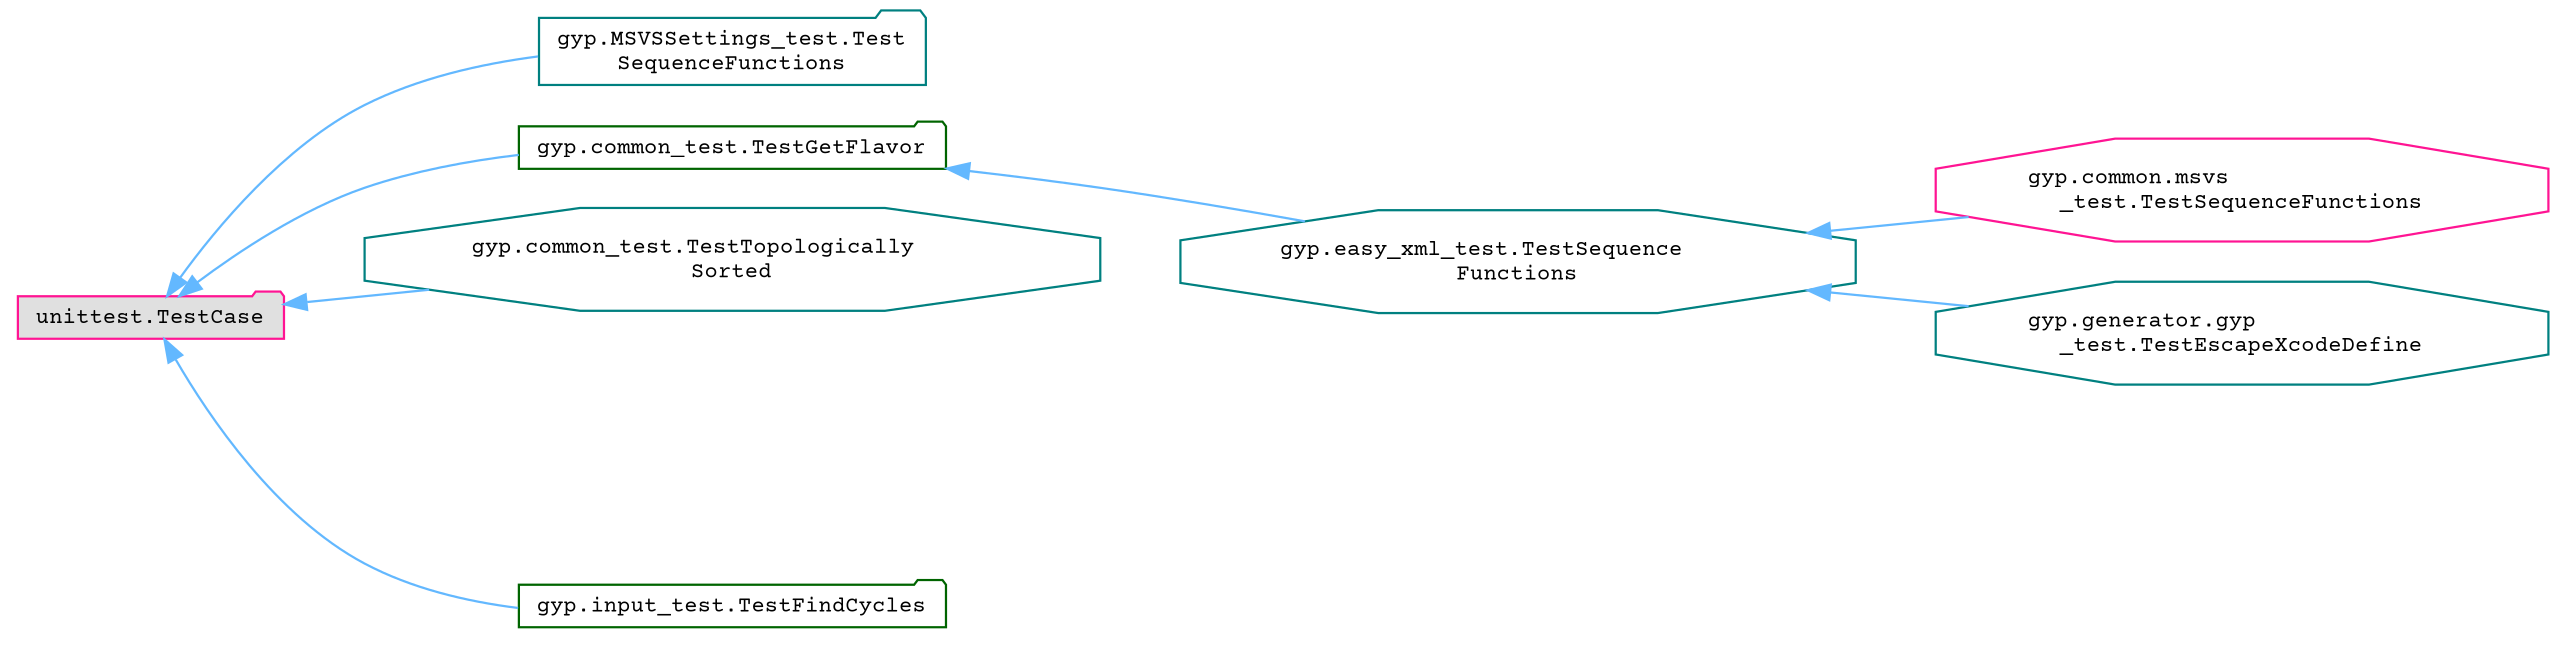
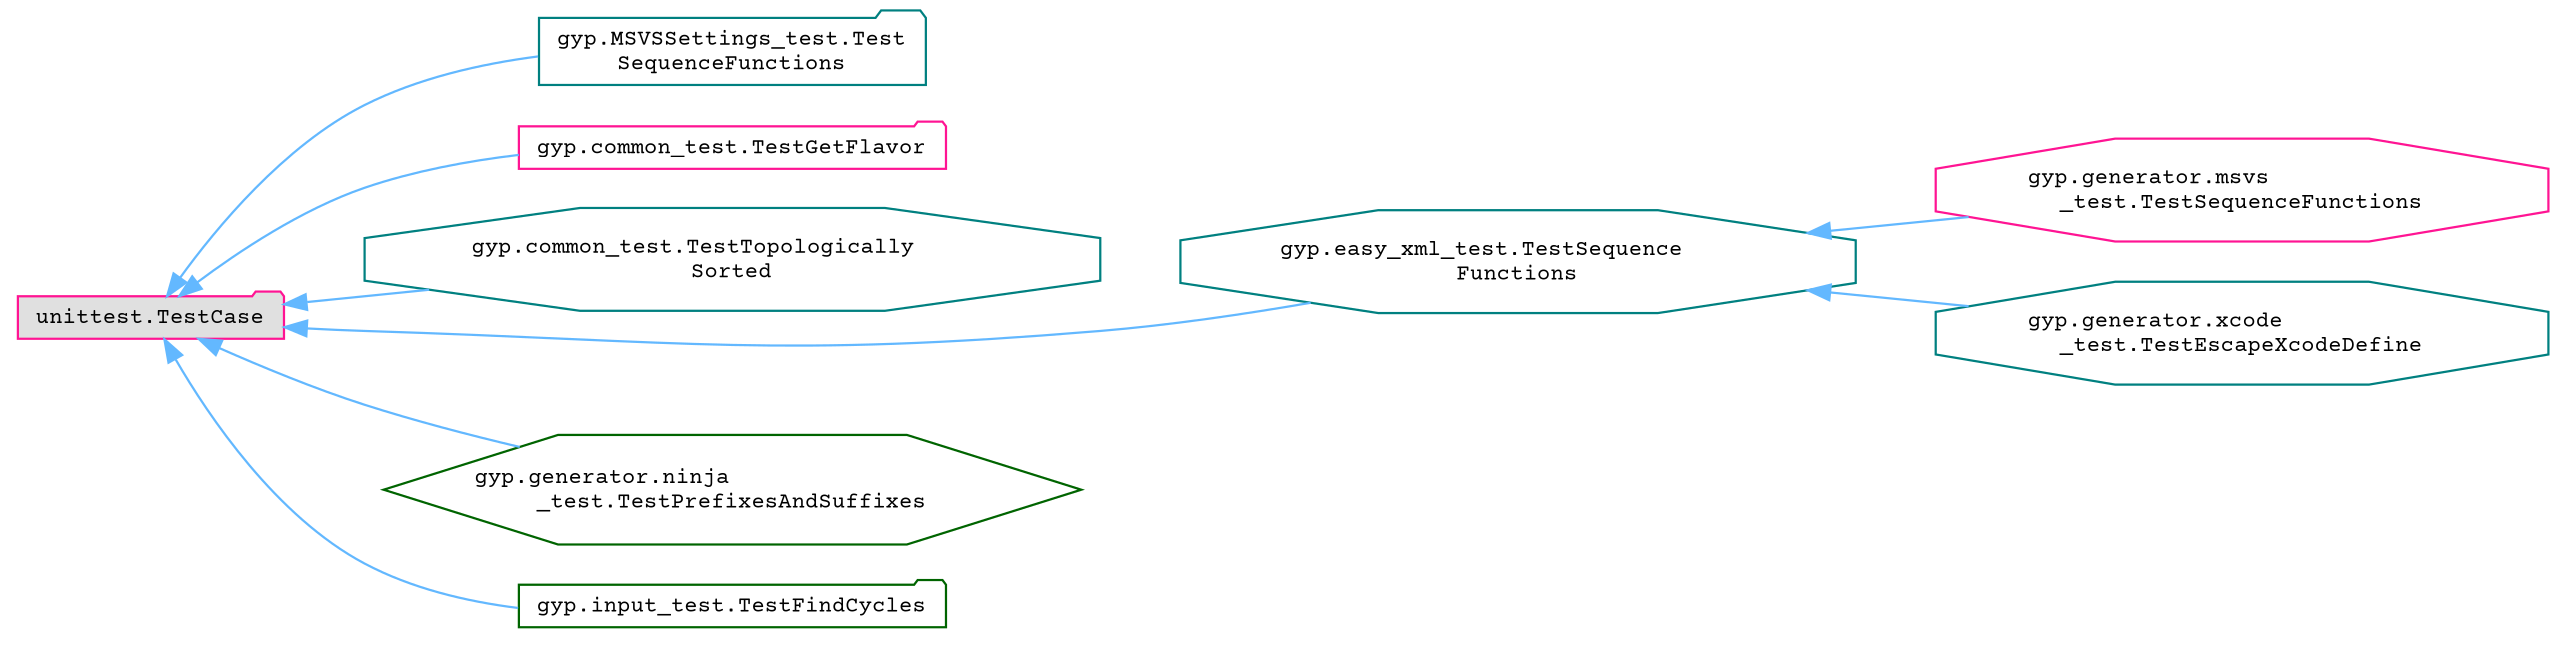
(732, 148) -> (732, 148)
(2242, 190) -> (2242, 190)
(1138, 193) -> (810, 346)
(2242, 333) -> (2242, 333)
none -> (732, 490)
